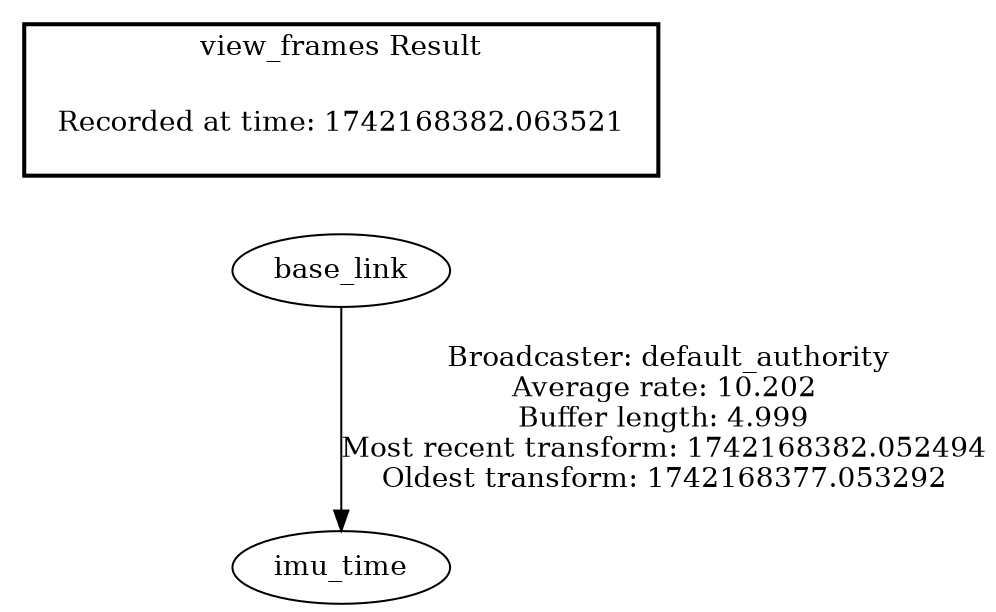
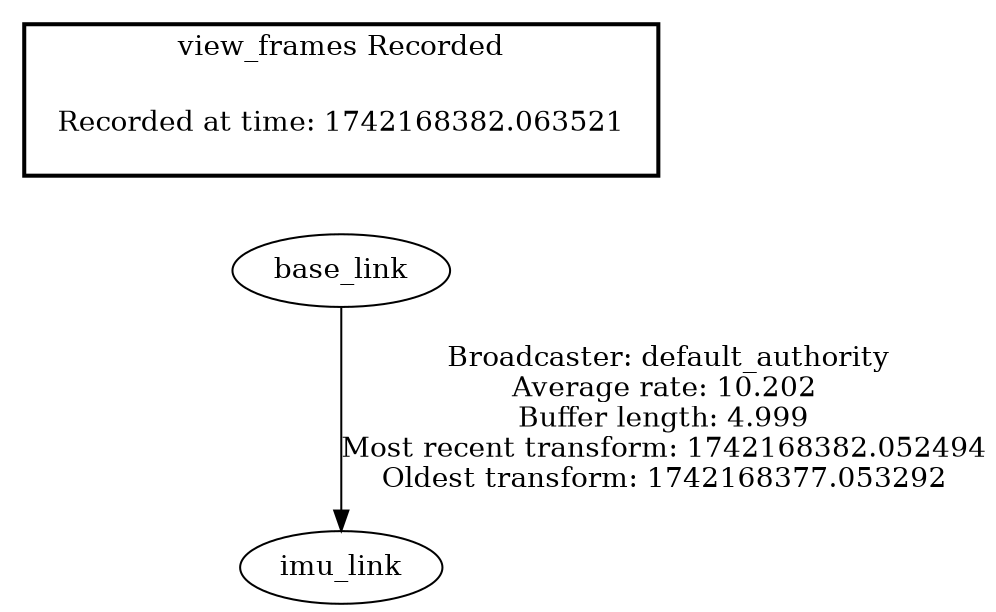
(341, 47) -> (341, 47)
(341, 567) -> (341, 567)
